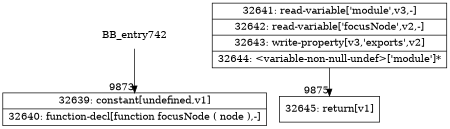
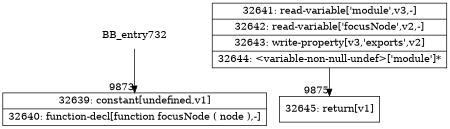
(135, 35) -> (135, 35)
